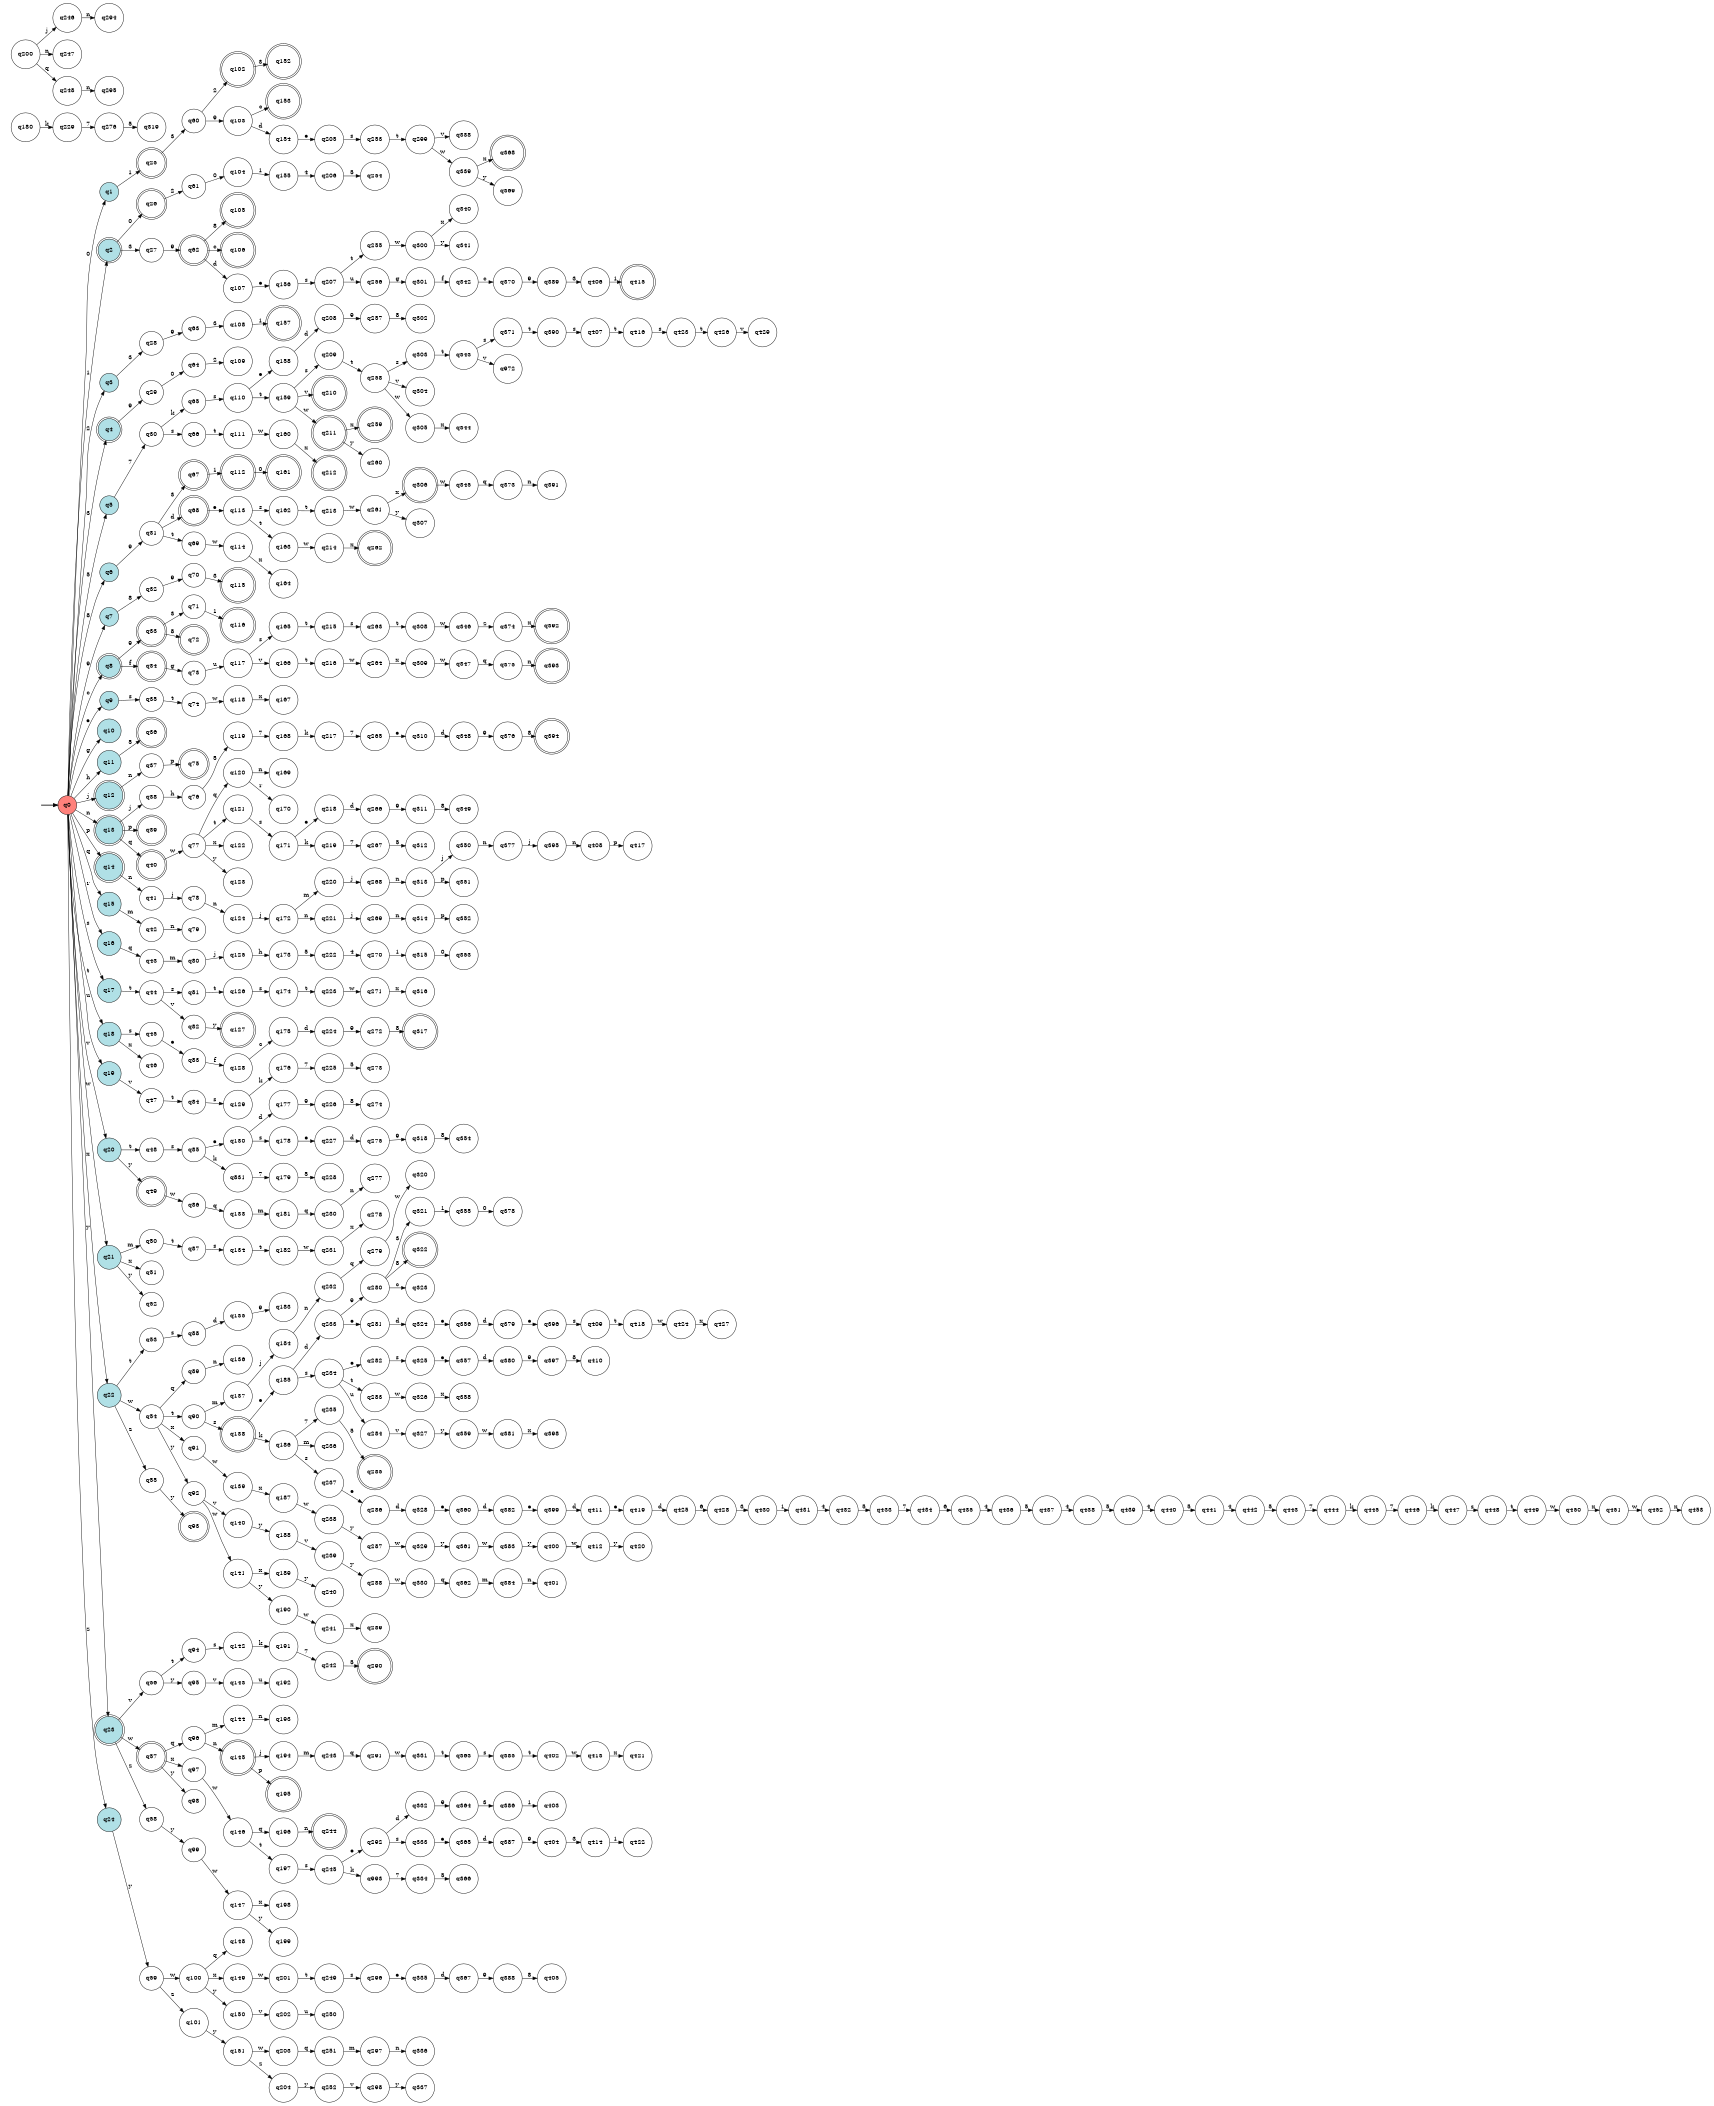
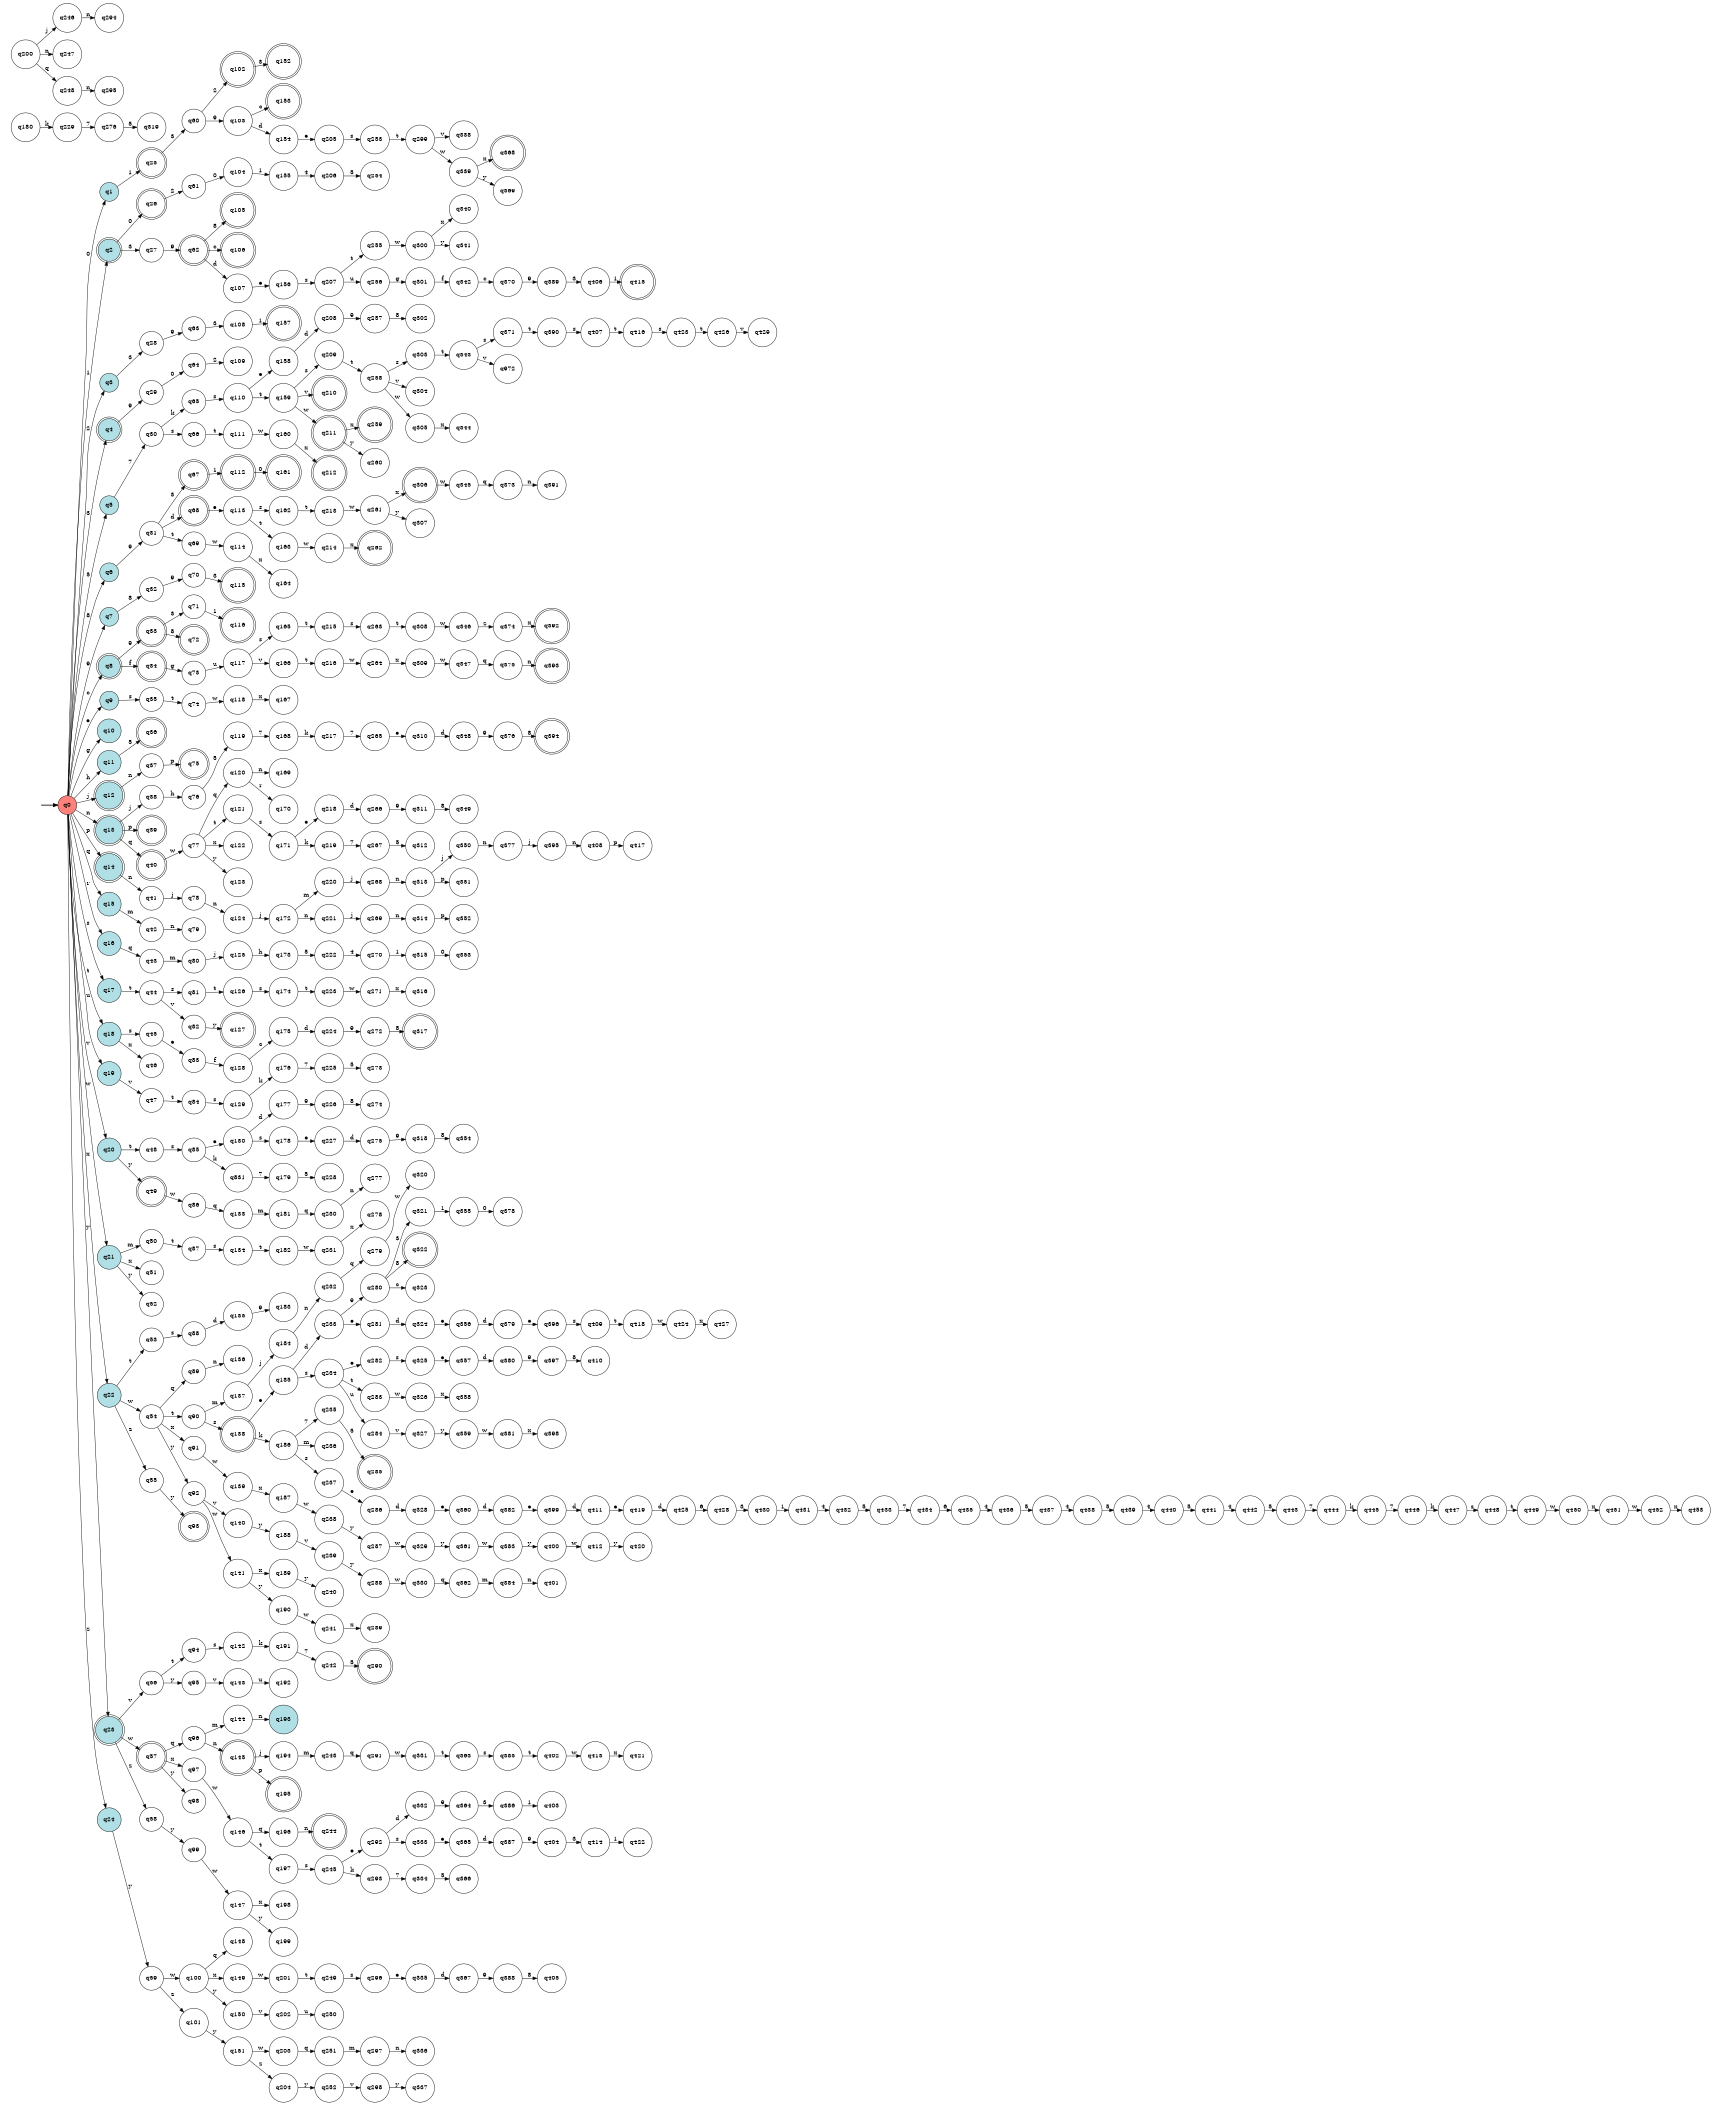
(284, 1719) -> (284, 1719)
(375, 1879) -> (375, 1879)
